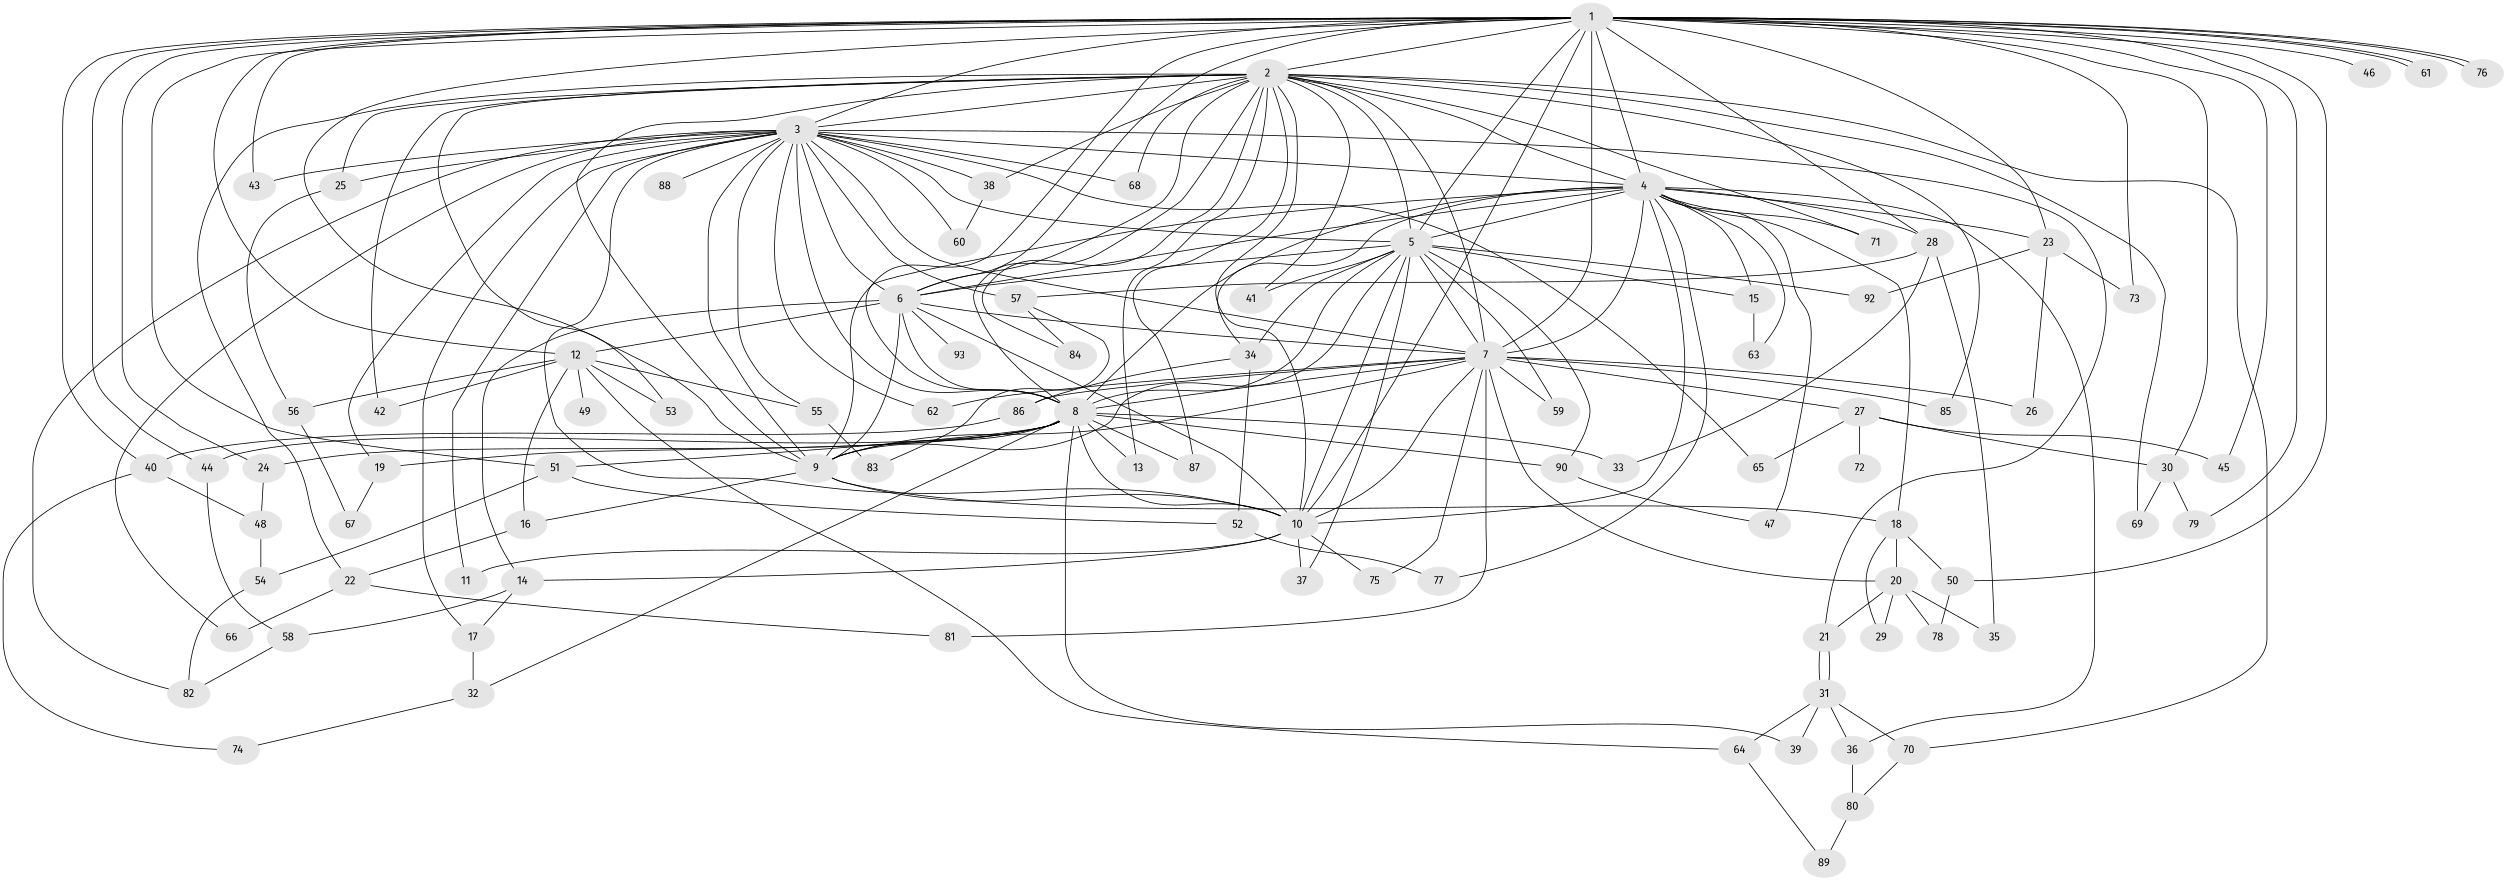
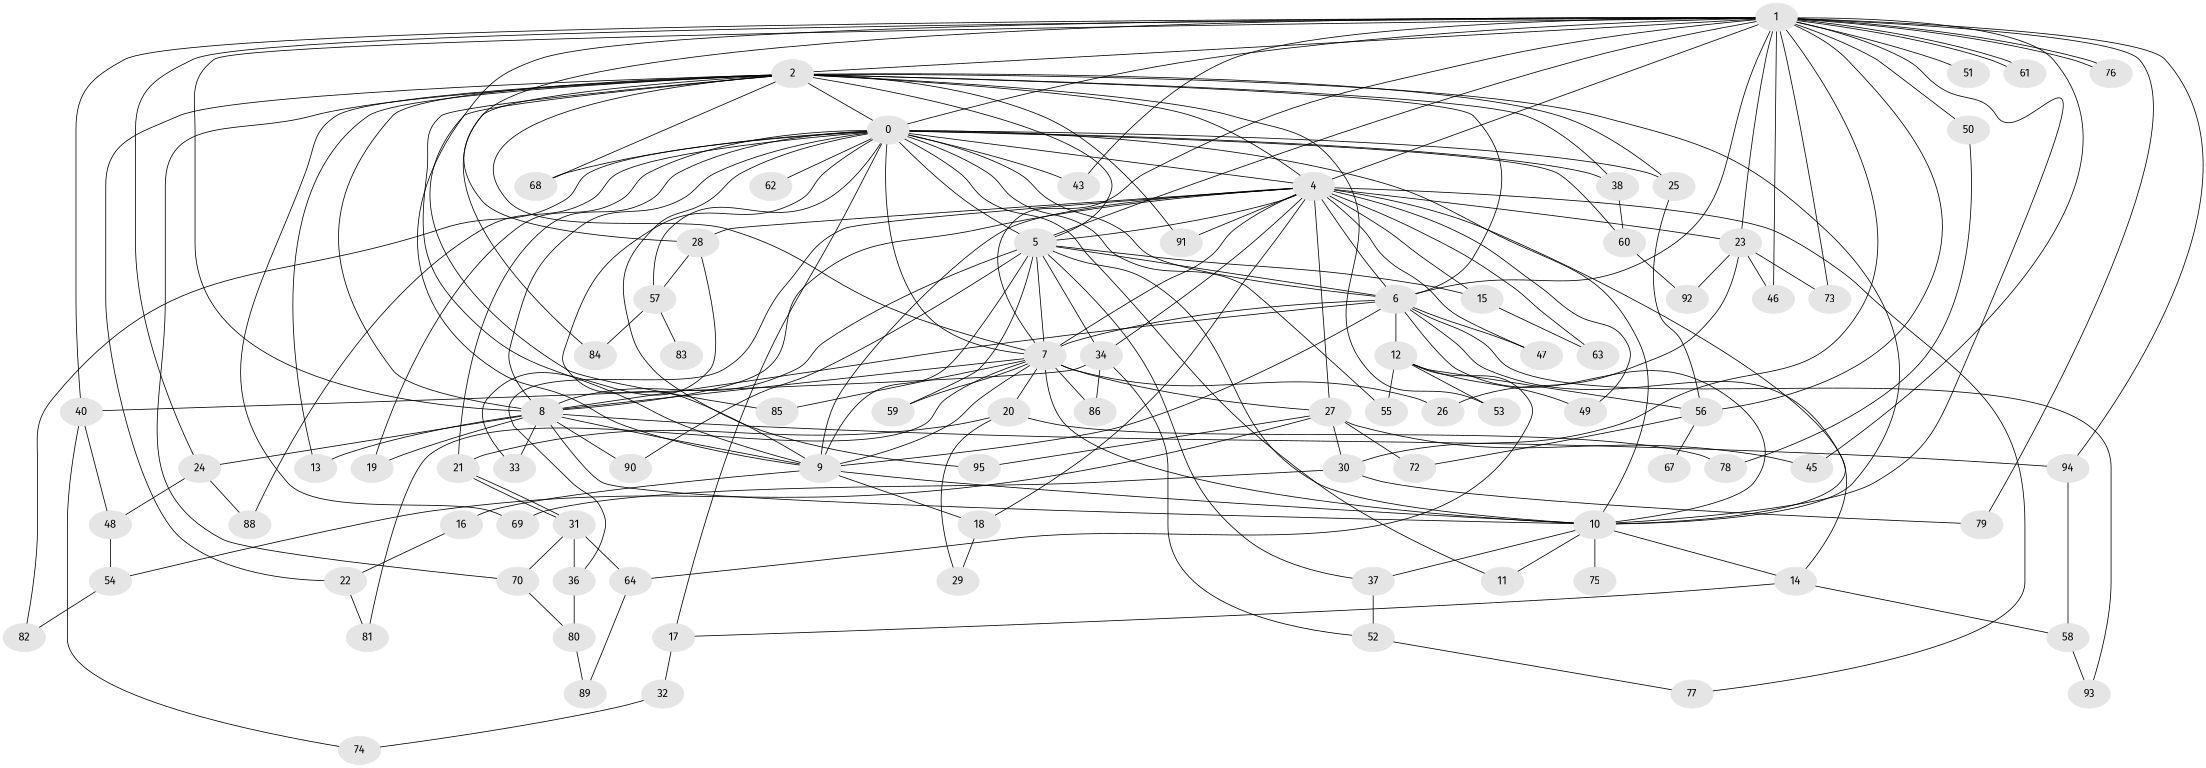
(236, 87) -> (1939, 252)
(797, 130) -> (888, 130)
(1876, 243) -> (1181, 243)
(1641, 268) -> (1659, 274)
none -> (1518, 271)
none -> (1757, 271)
(1251, 299) -> none
none -> (1323, 314)
(1208, 376) -> none
(380, 412) -> none
none -> (1614, 431)
(583, 433) -> (546, 396)
(845, 440) -> none
(530, 443) -> none
(758, 454) -> none
(208, 468) -> (2068, 468)
(1195, 468) -> none
(1759, 468) -> (979, 468)
(1453, 482) -> none
none -> (225, 497)
(365, 497) -> none
(1654, 501) -> (1469, 327)
(893, 512) -> (1373, 614)
(409, 527) -> (840, 496)
(1896, 553) -> none
(1925, 553) -> none
(760, 560) -> none
(232, 638) -> none
(1994, 638) -> none
(239, 666) -> (2079, 666)
(1796, 750) -> none
